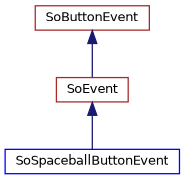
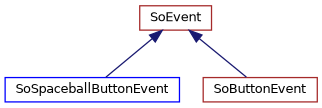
(92, 61) -> (223, 58)
